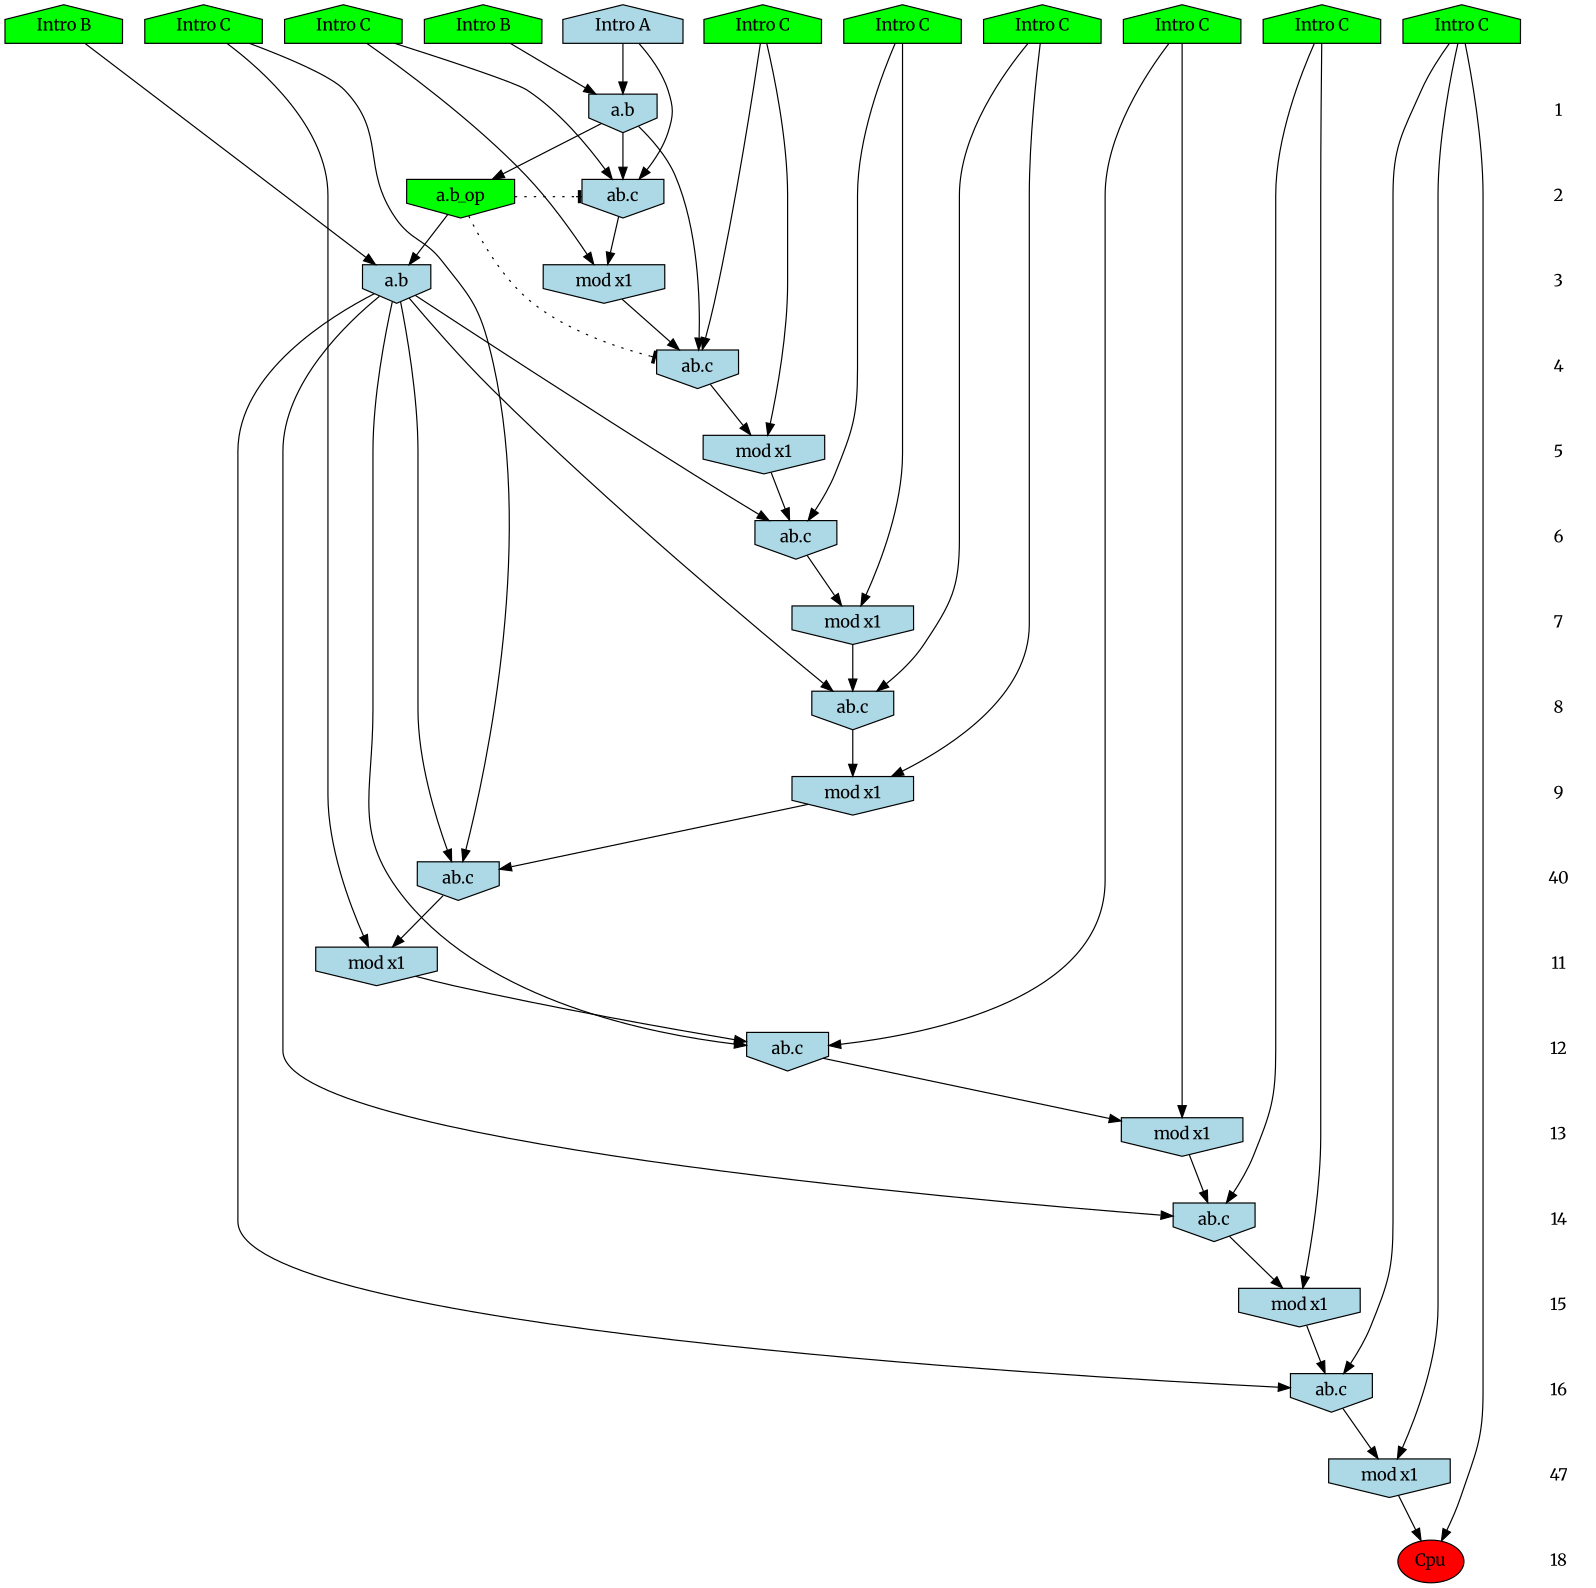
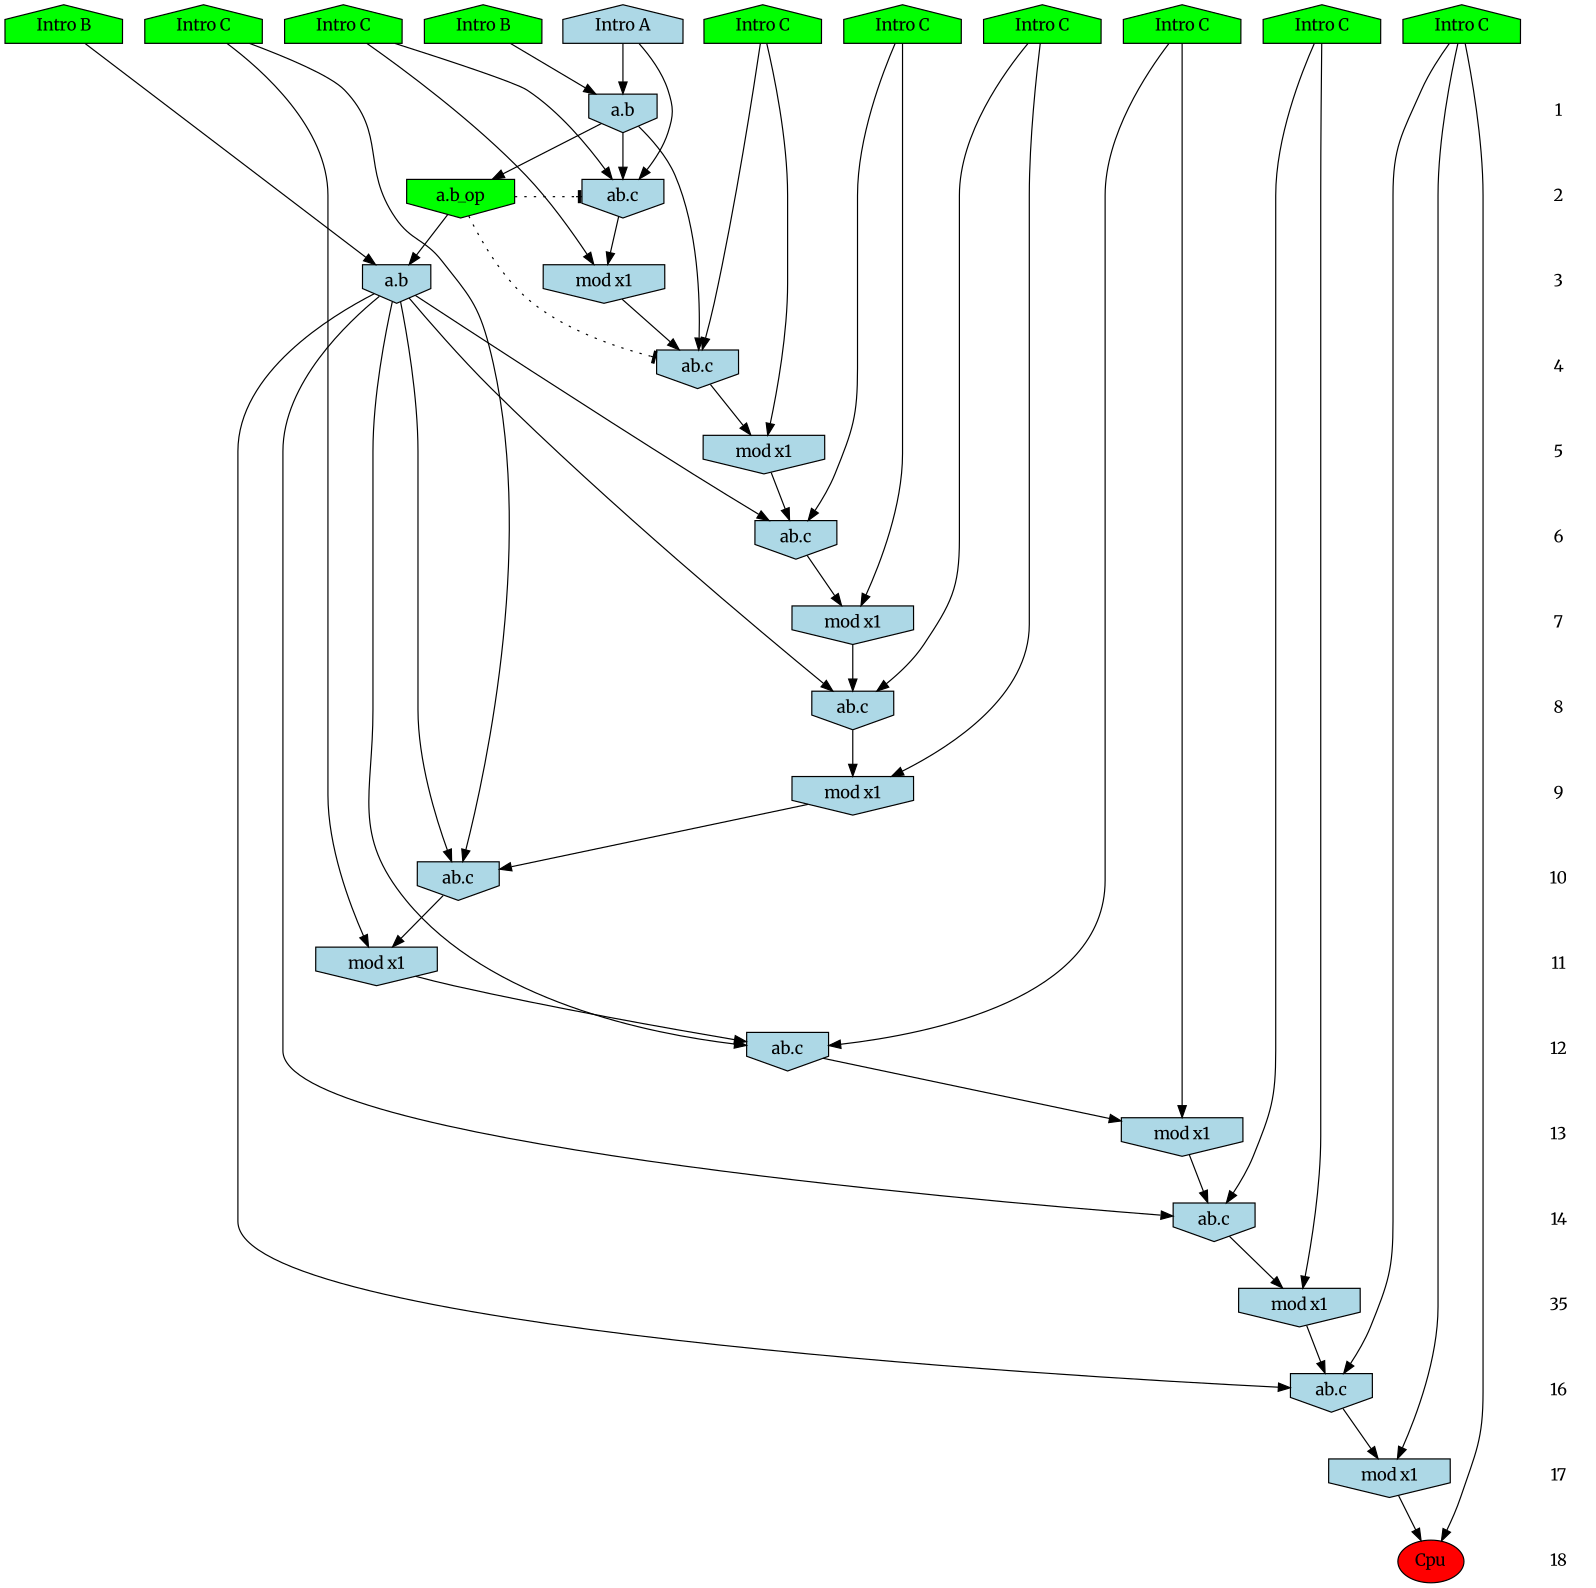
(1559, 879) -> (1559, 879)
(1559, 1306) -> (1559, 1306)
(1559, 1476) -> (1559, 1476)
